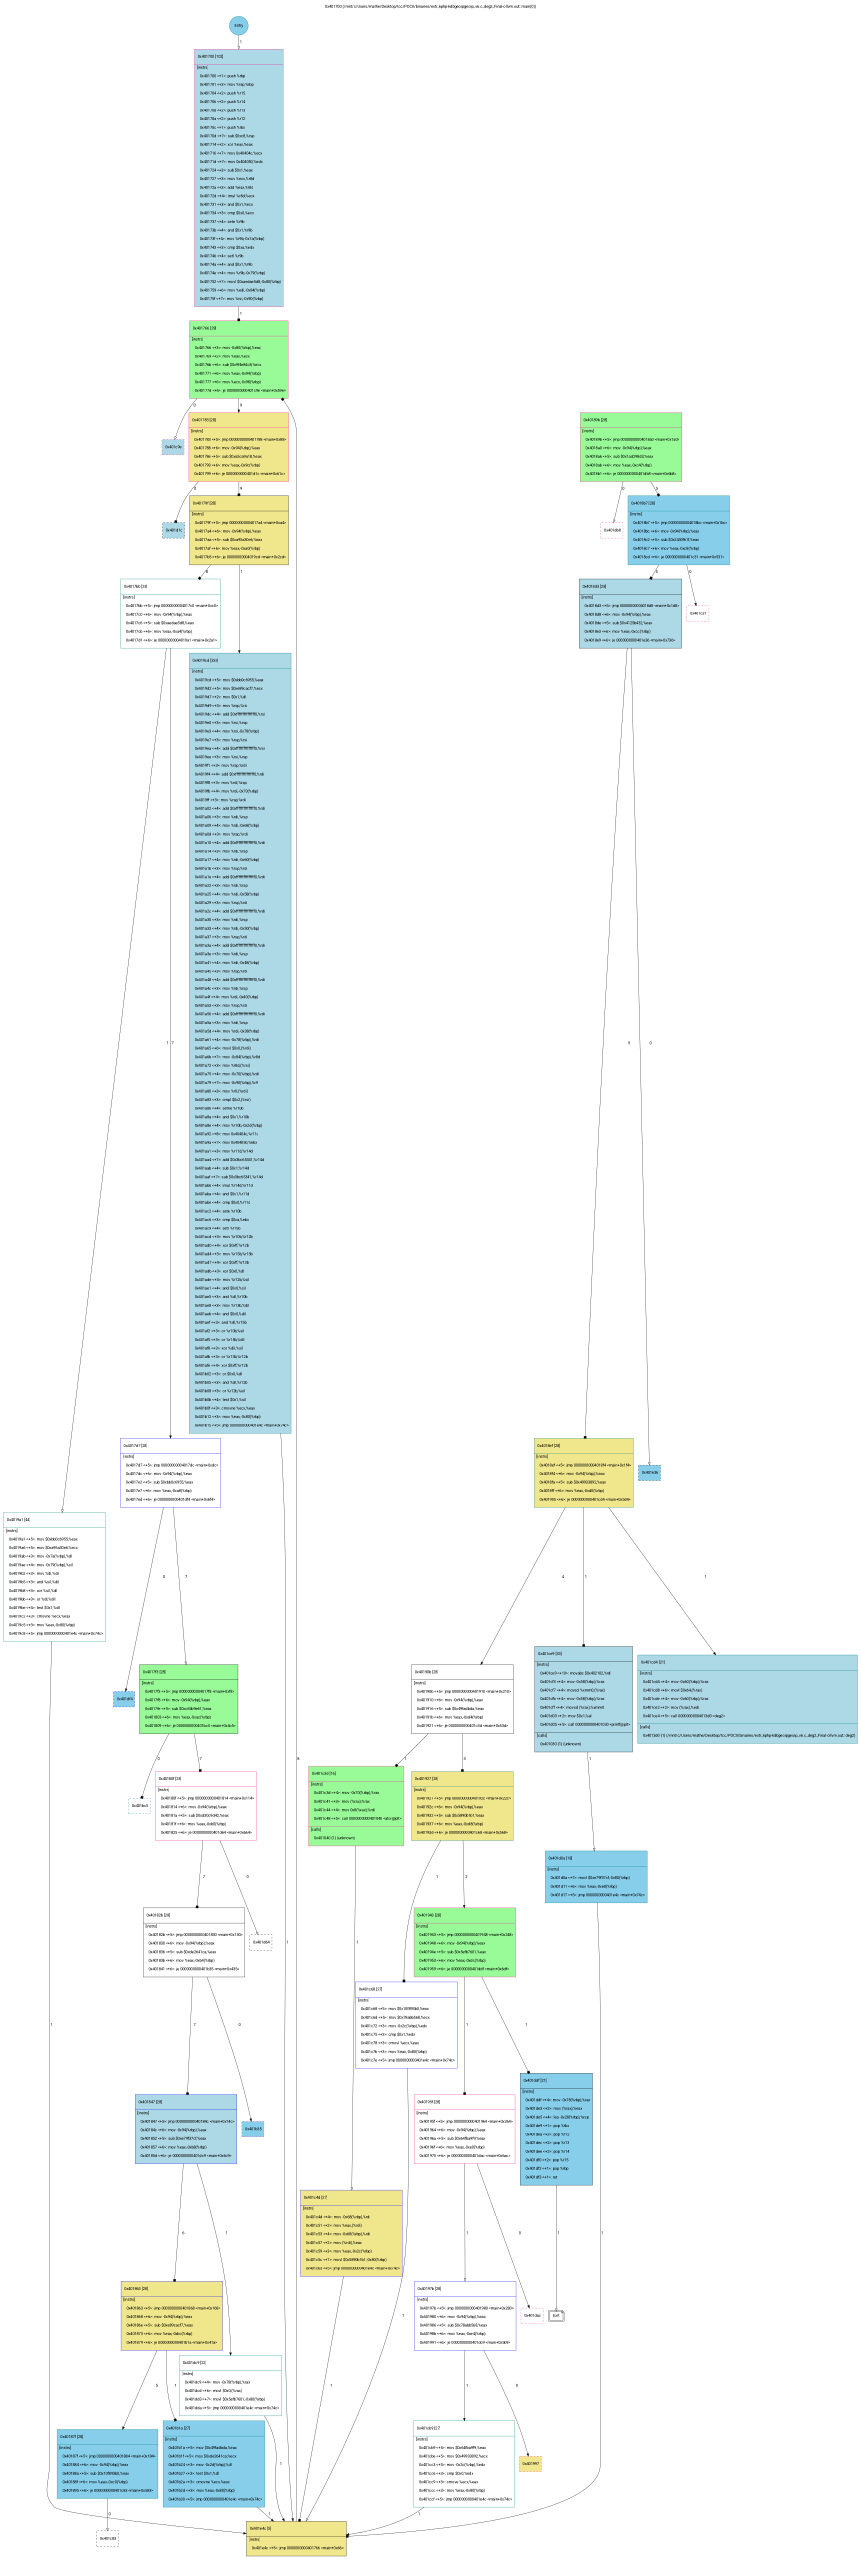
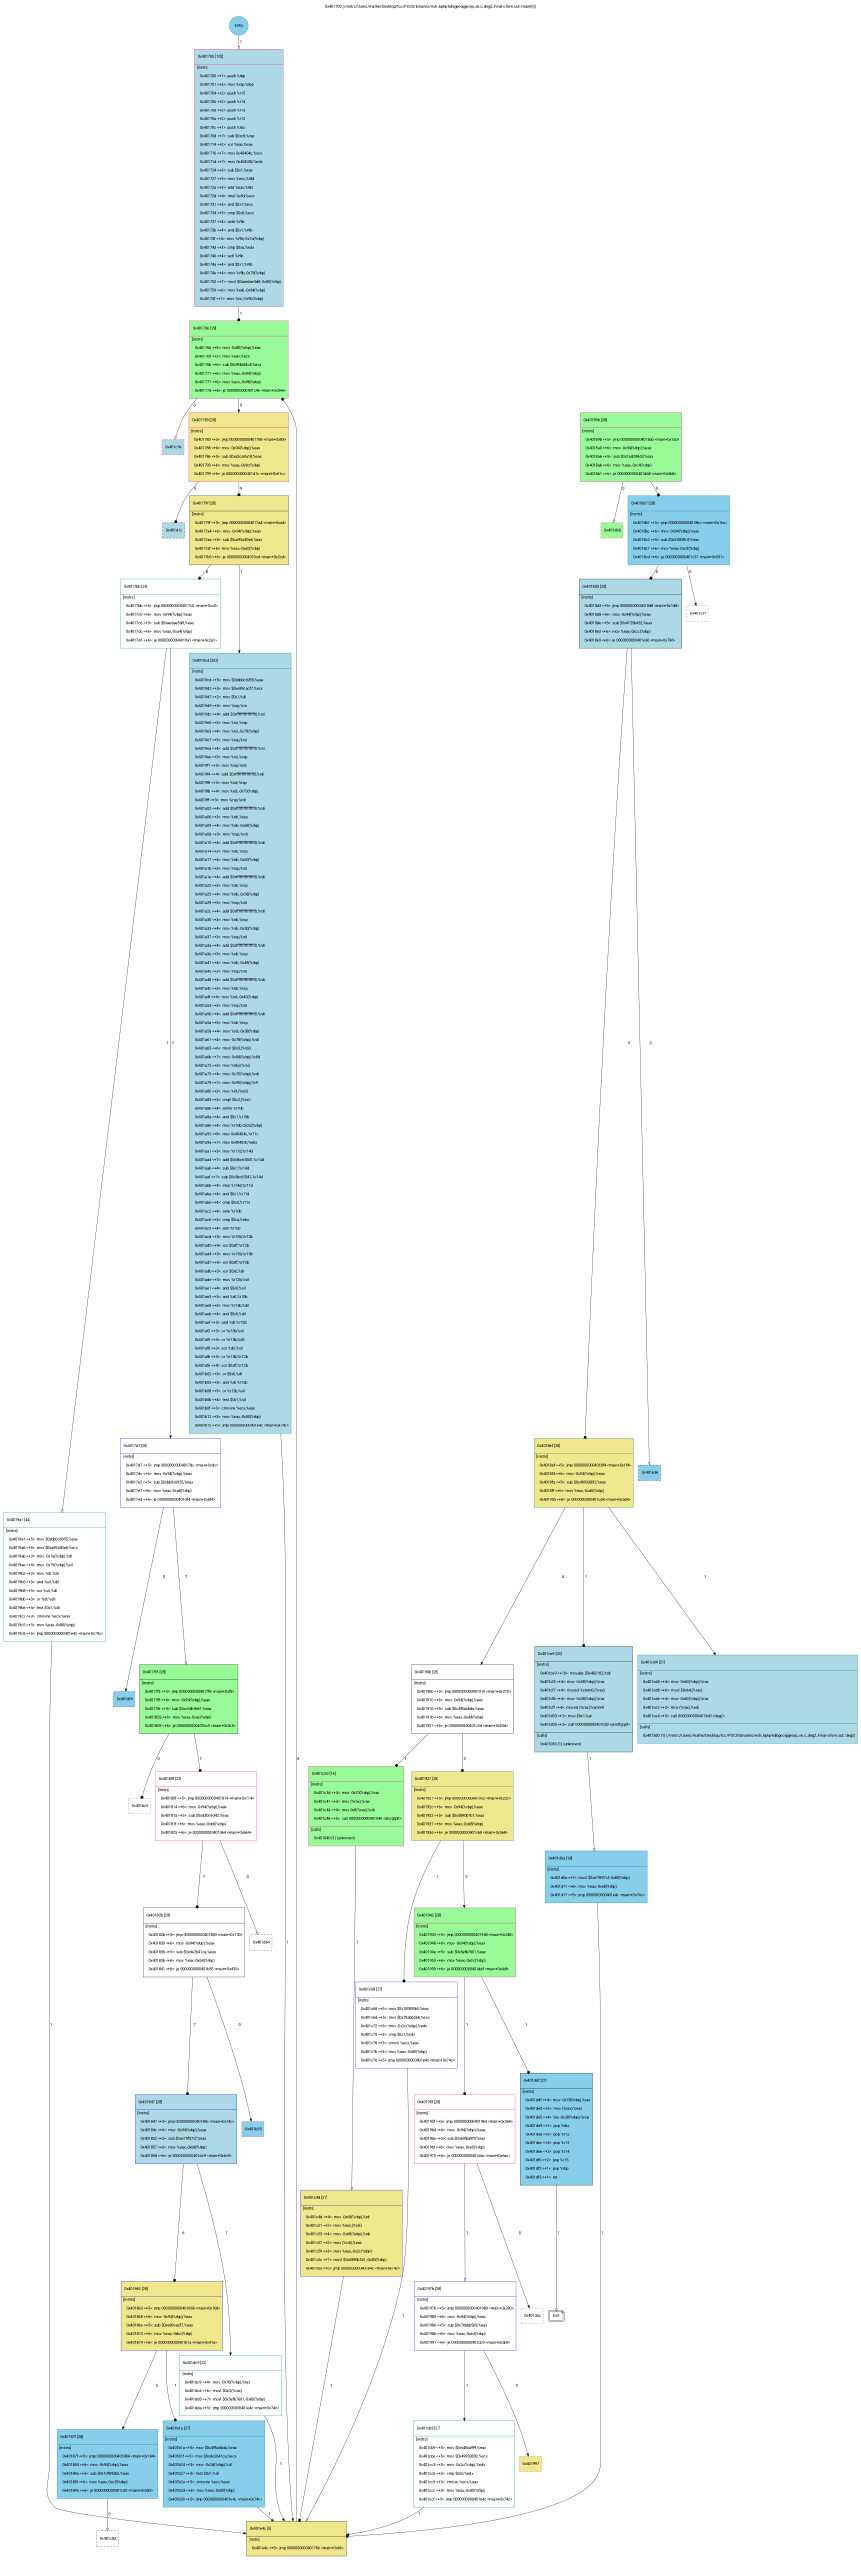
(612, 530) -> (612, 530)
